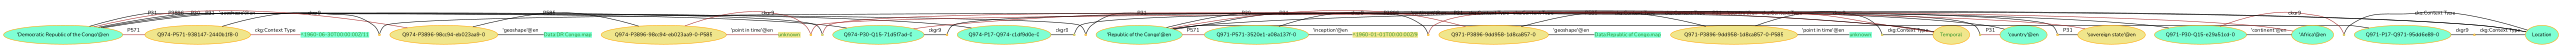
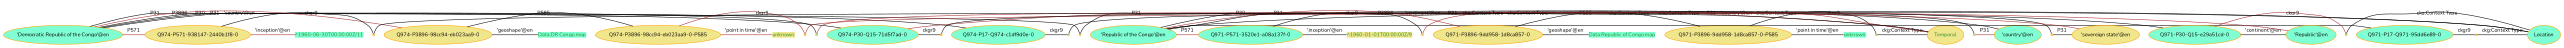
(238, 13) -> (240, 13)
(276, 30) -> (273, 30)
(2313, 35) -> (2311, 35)
